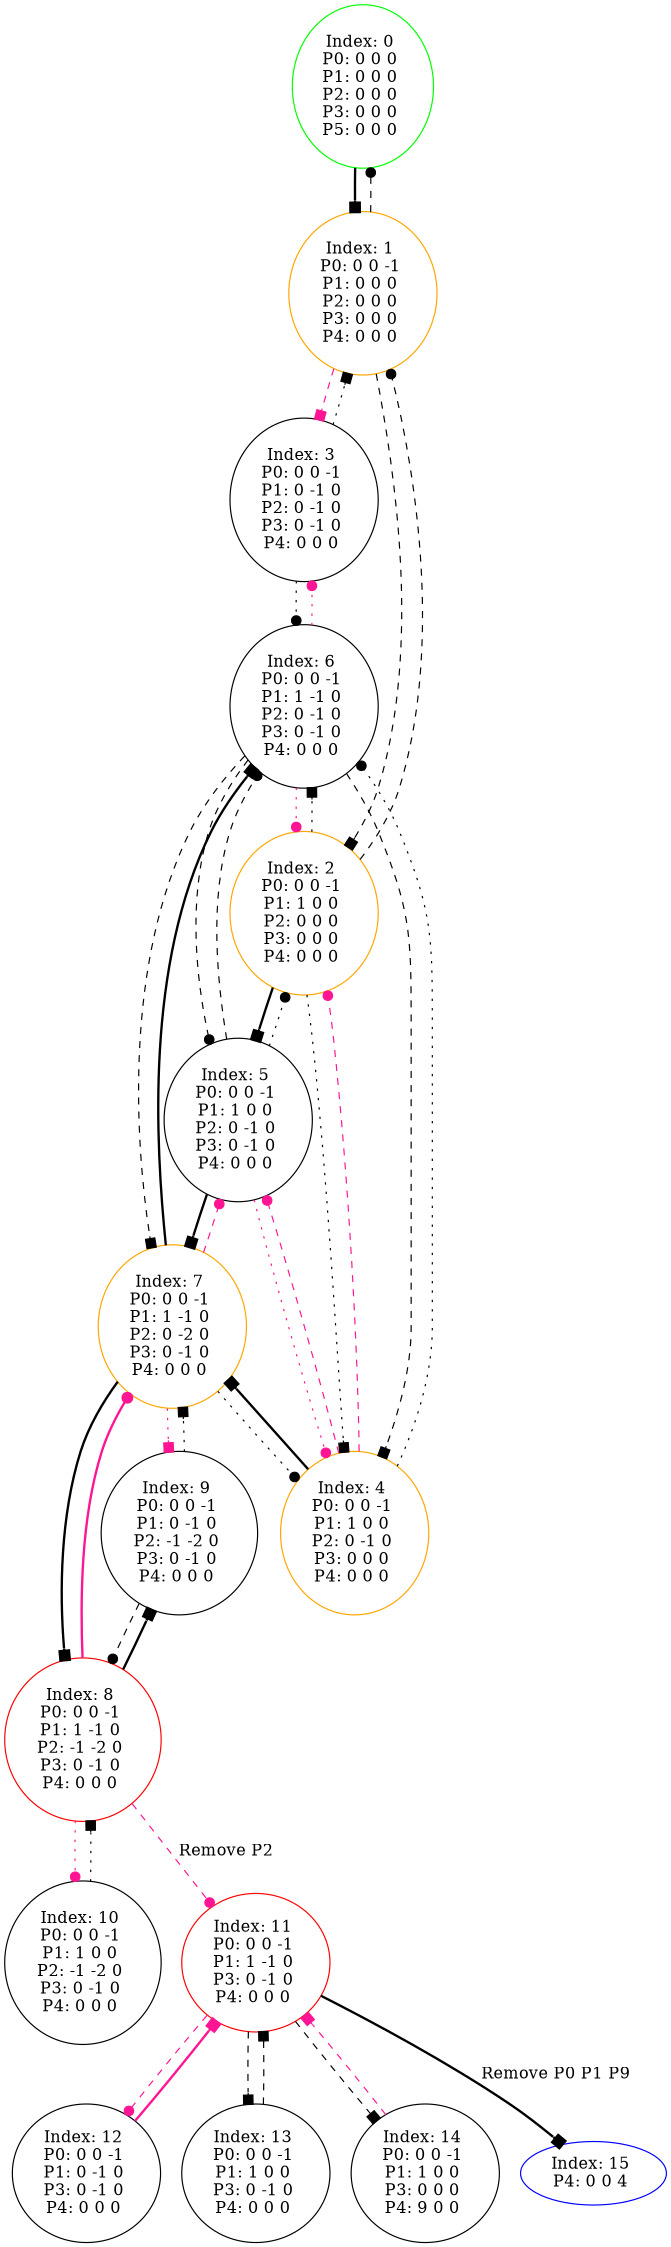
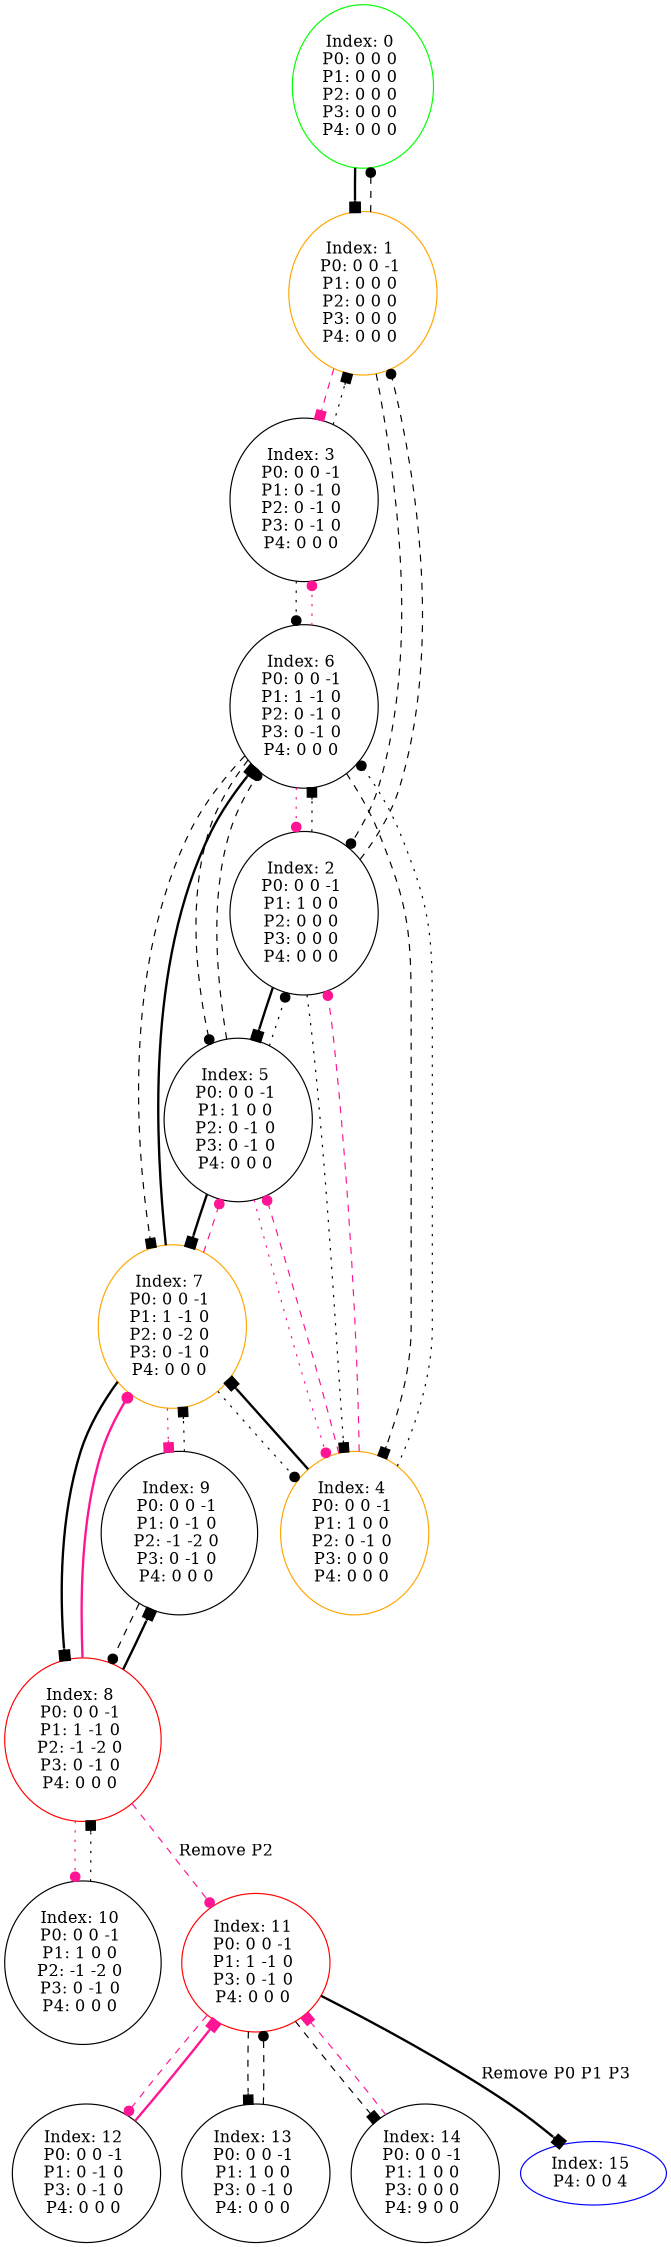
(363, 86) -> (363, 86)
(401, 609) -> (401, 609)
(304, 913) -> (304, 913)
(264, 2073) -> (264, 2073)
(556, 2074) -> (556, 2074)
